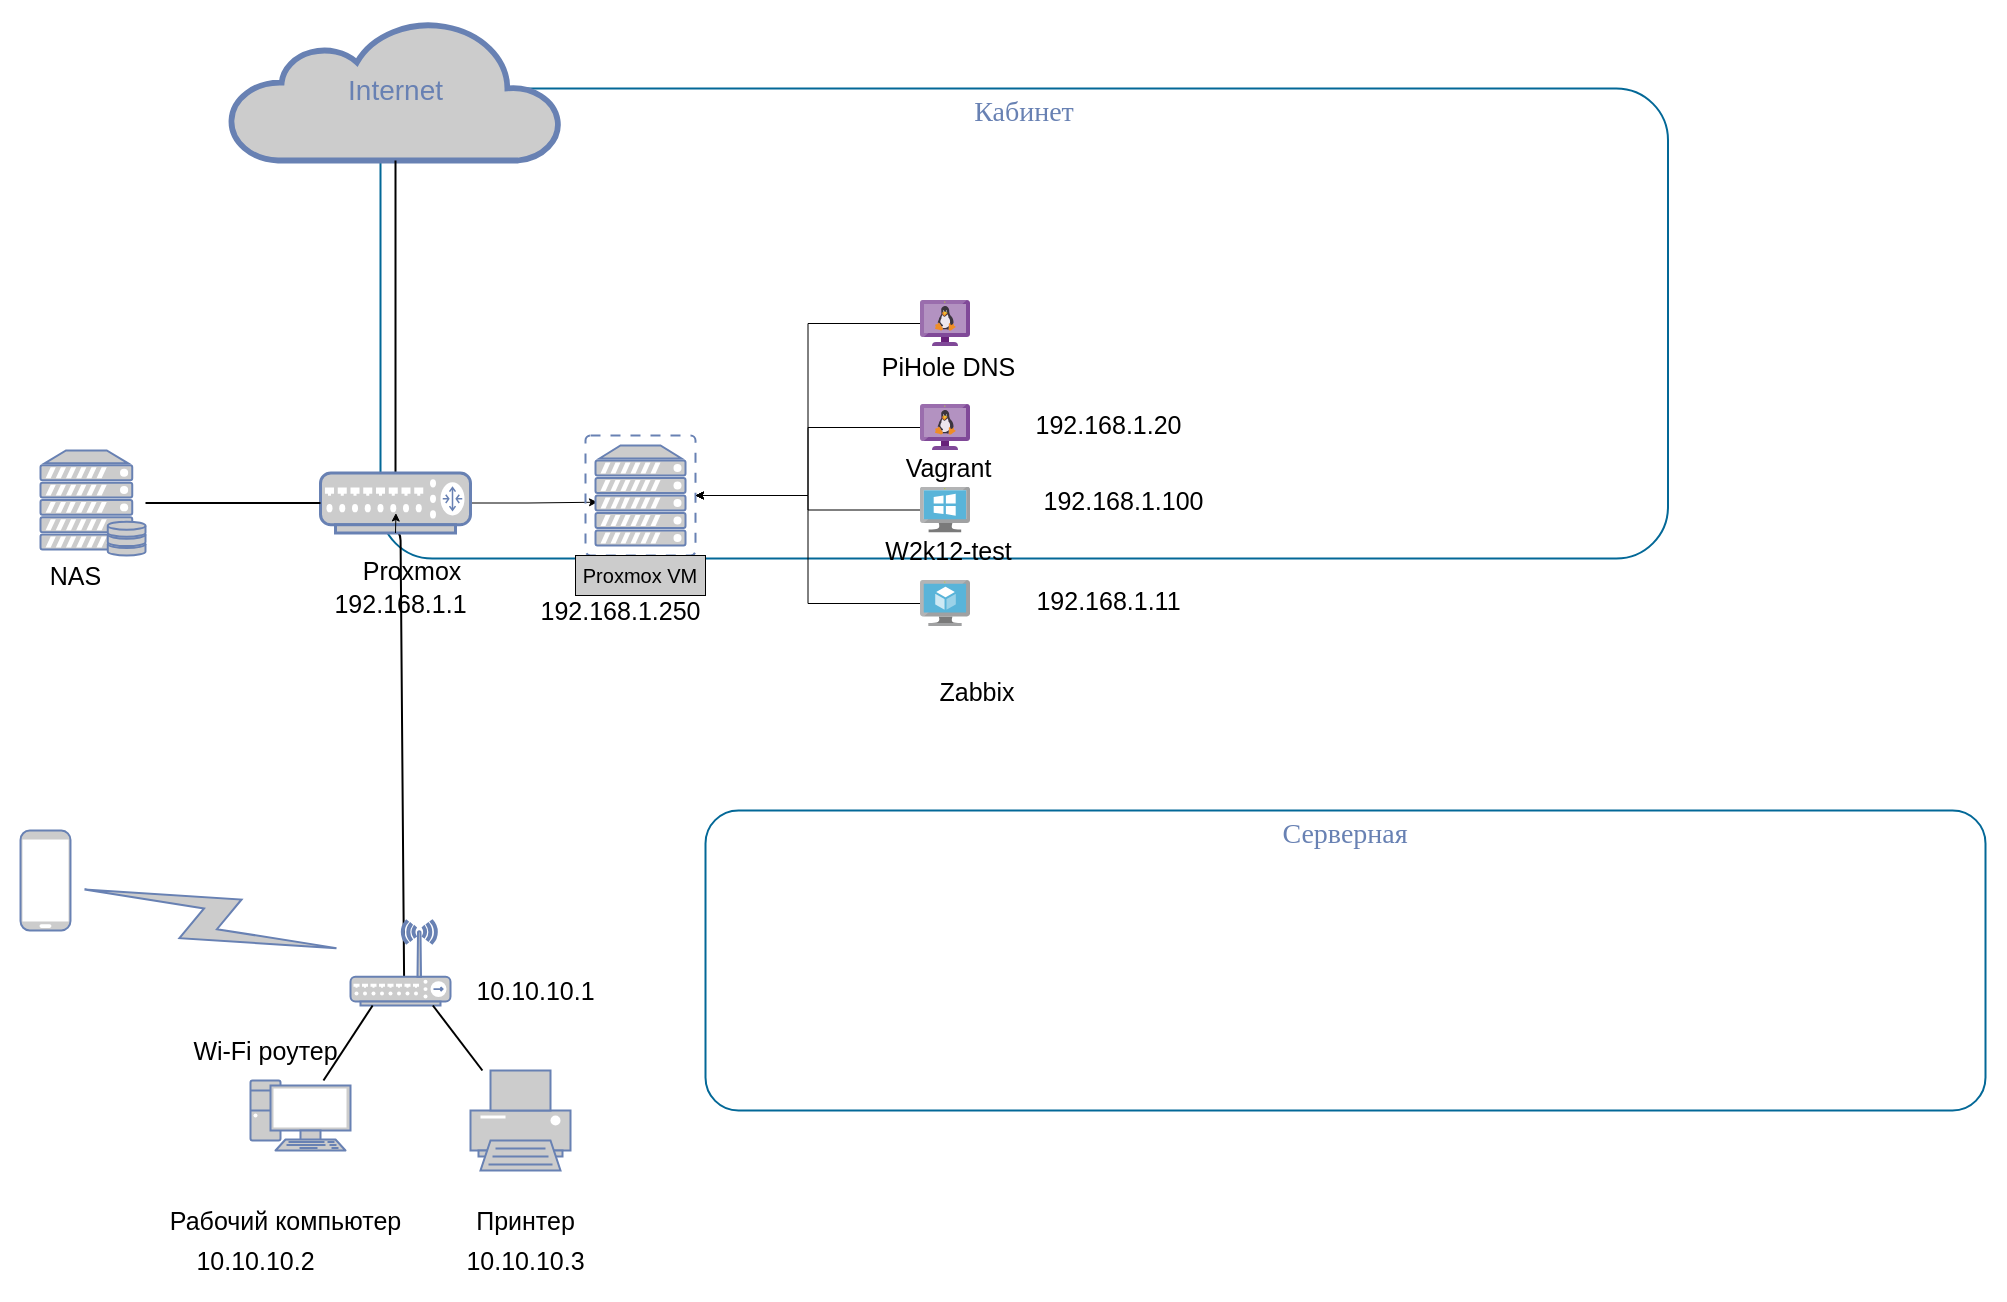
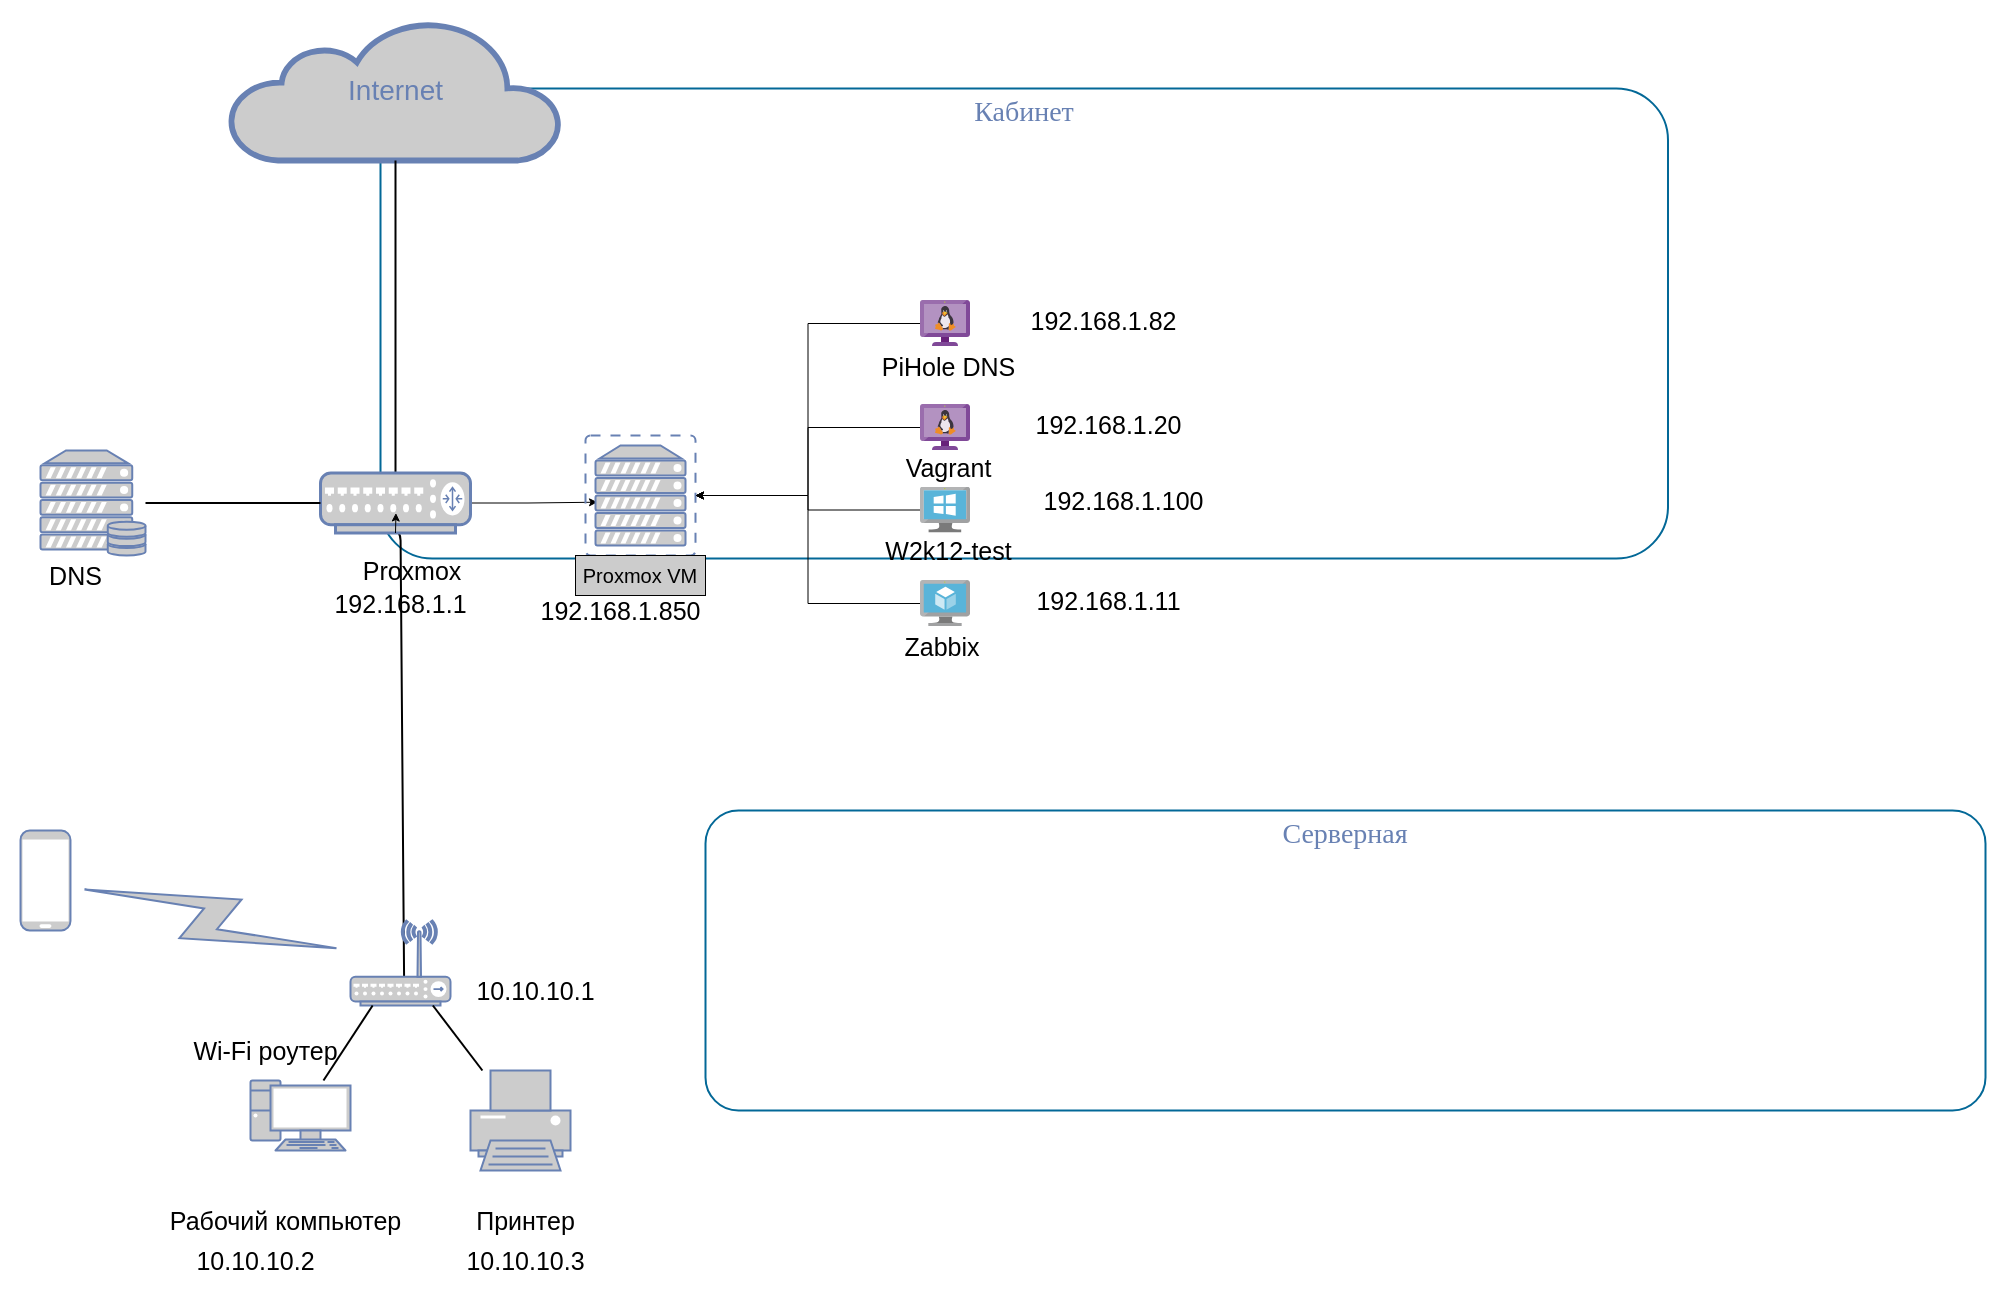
none -> (1103, 321)
(76, 576) -> (76, 576)
(621, 611) -> (621, 611)
(981, 692) -> (946, 647)
